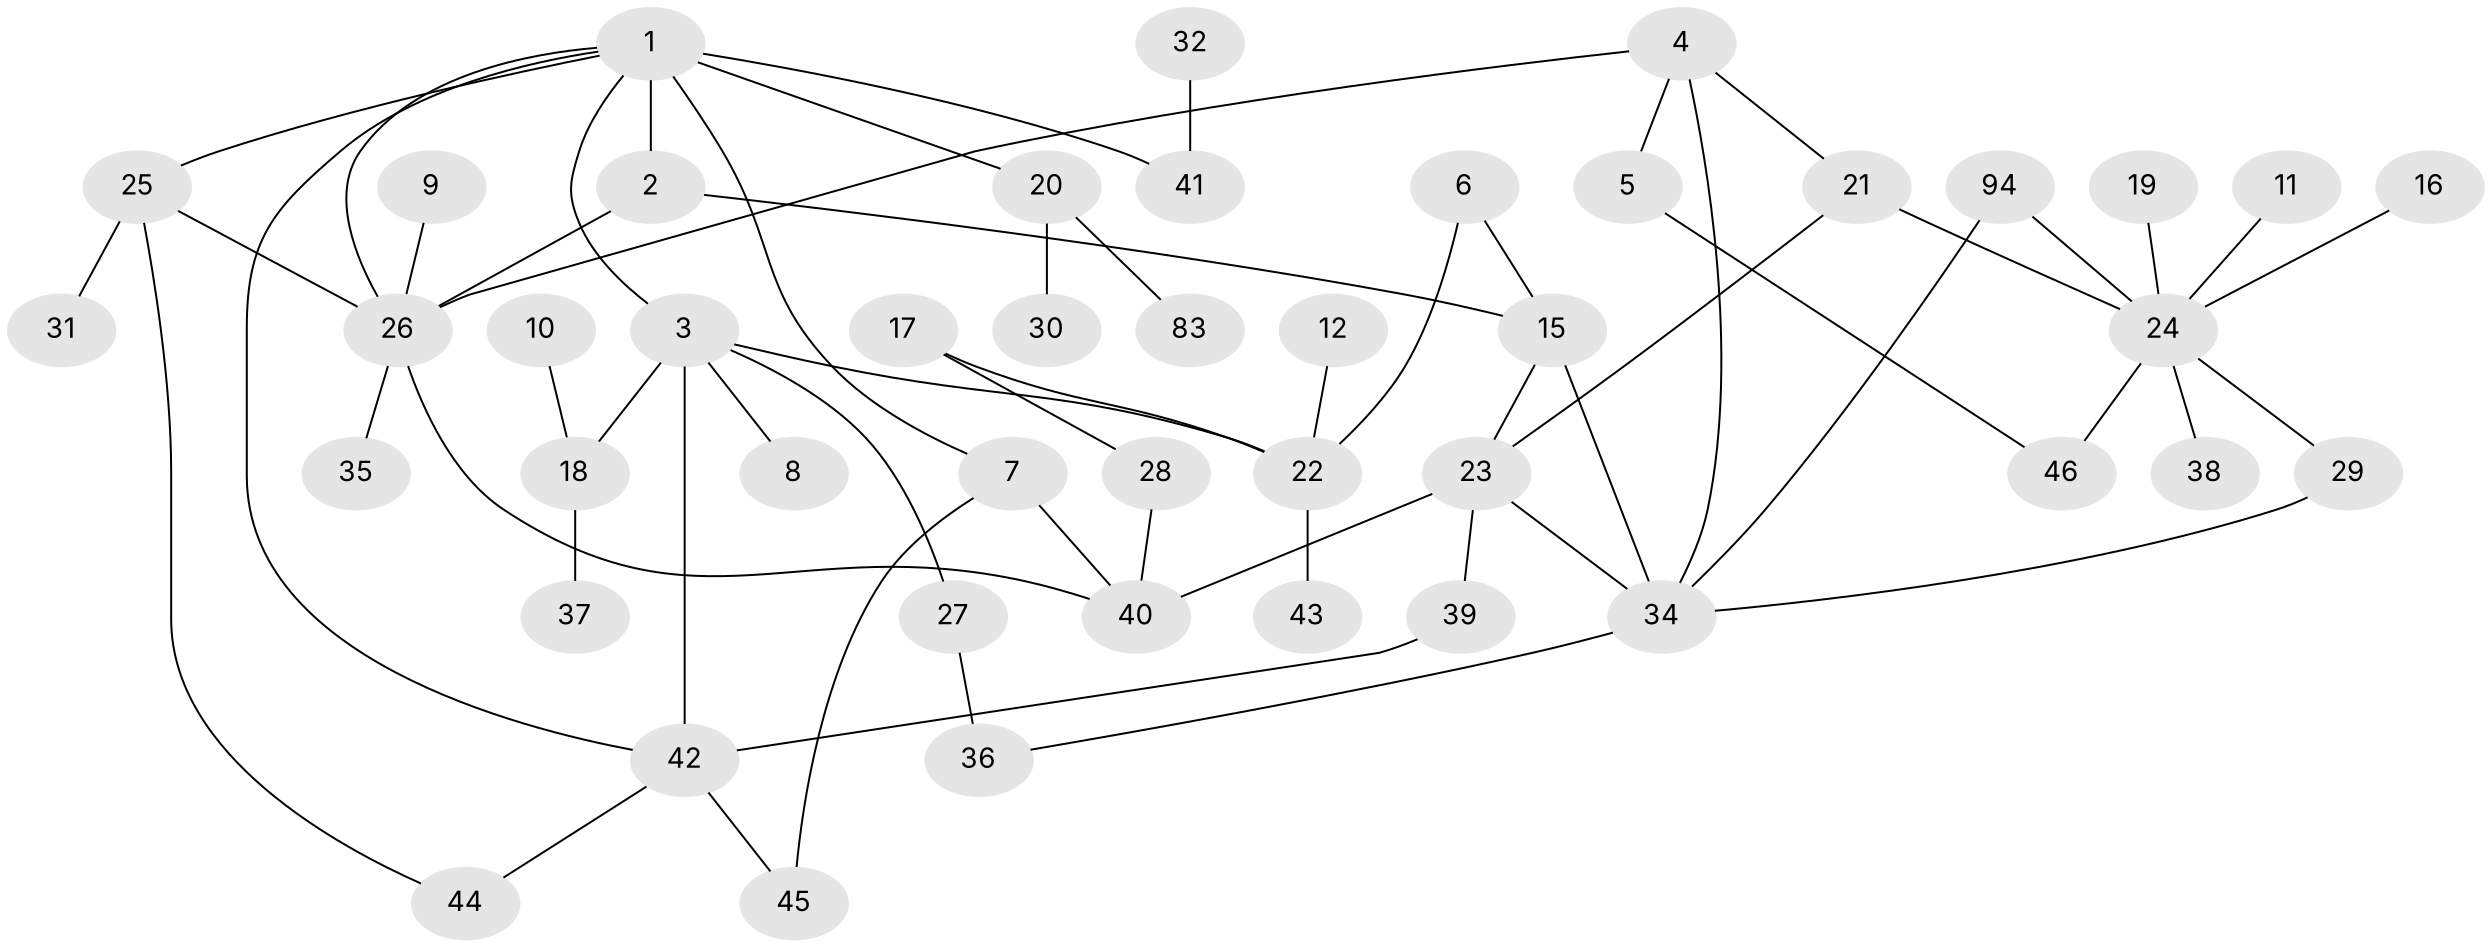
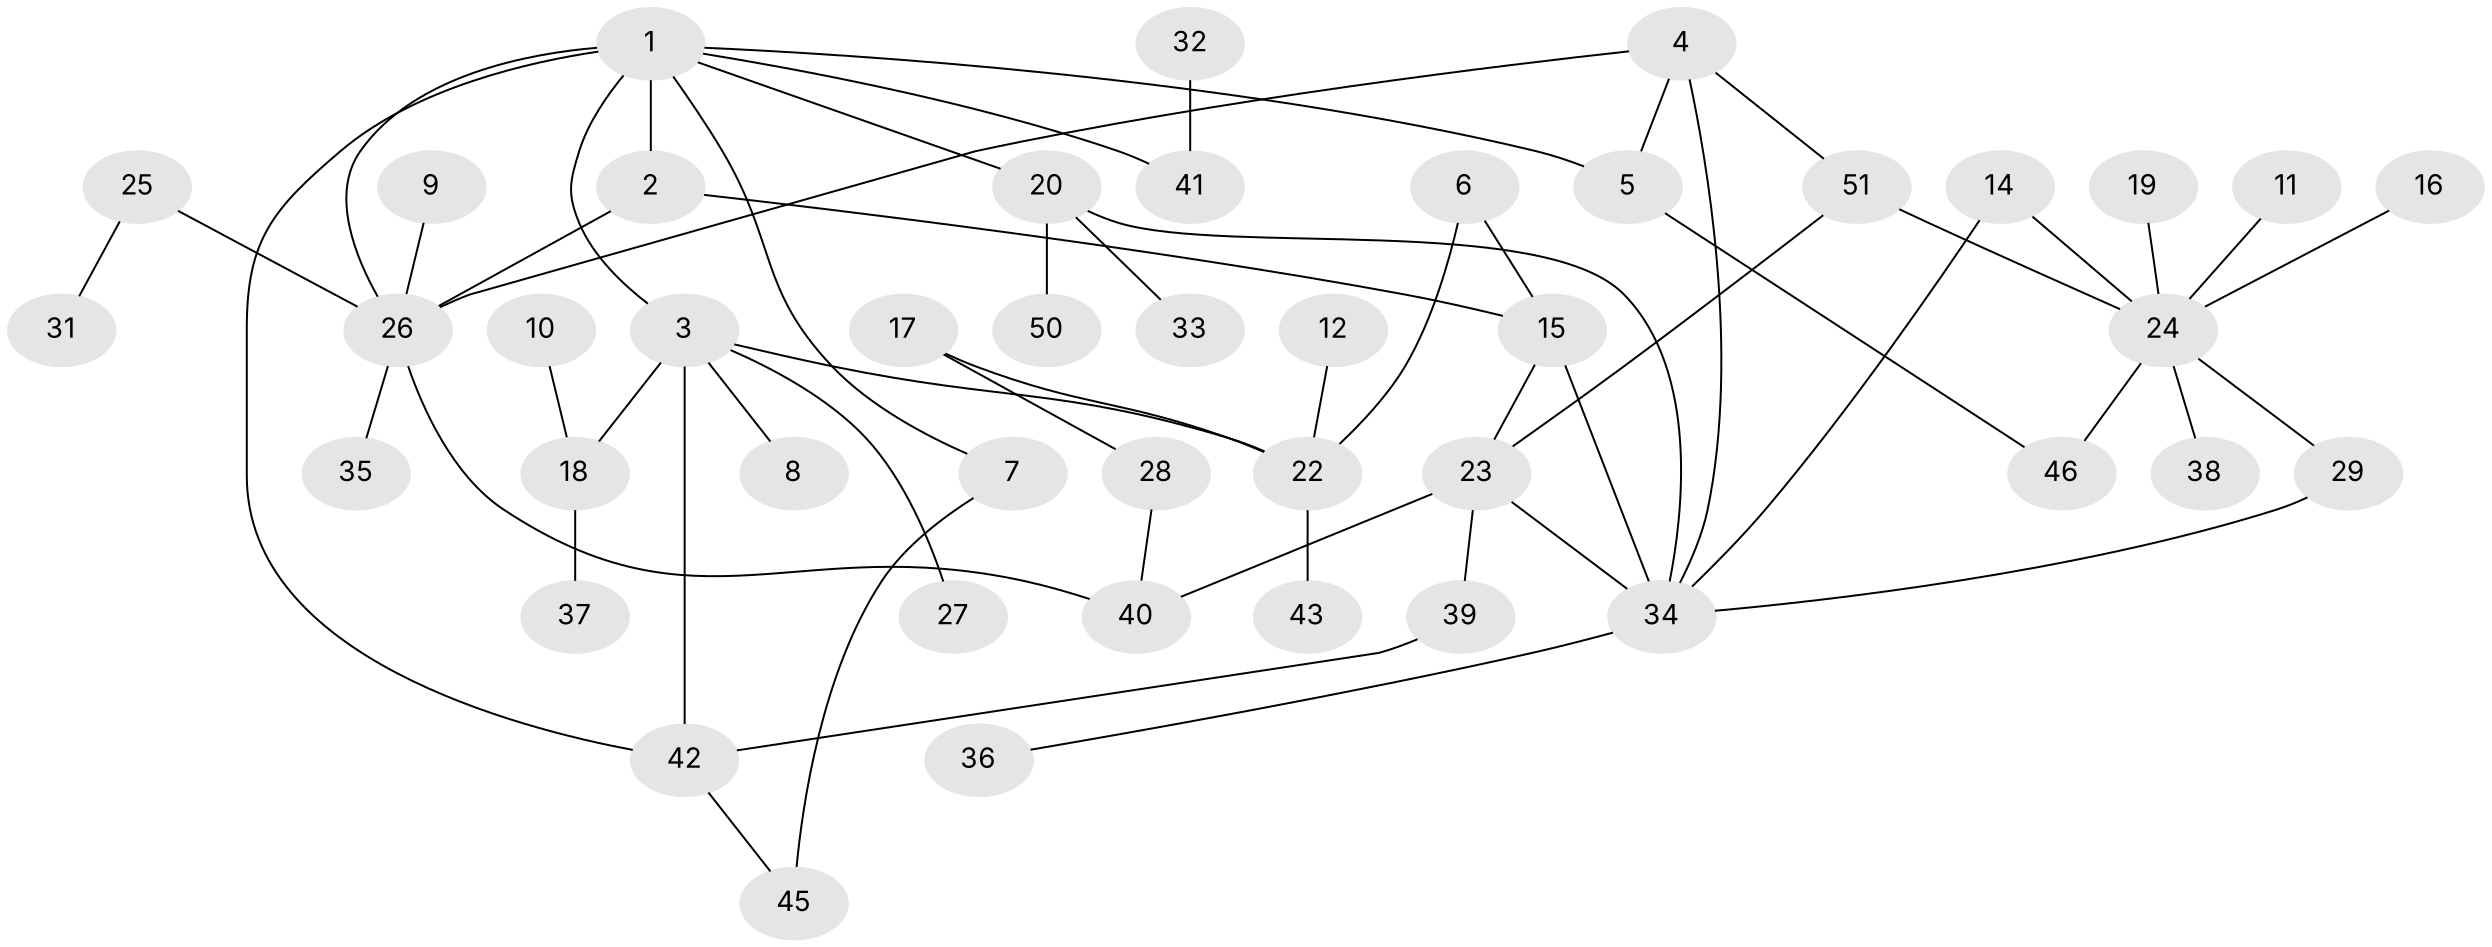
(388, 103) -> (1148, 84)
(1857, 187) -> (1857, 187)
(2000, 187) -> (2000, 187)
none -> (1488, 249)
(1047, 330) -> (1047, 330)
(1190, 330) -> (1190, 330)
(1075, 545) -> none
(966, 688) -> none
(466, 904) -> none
